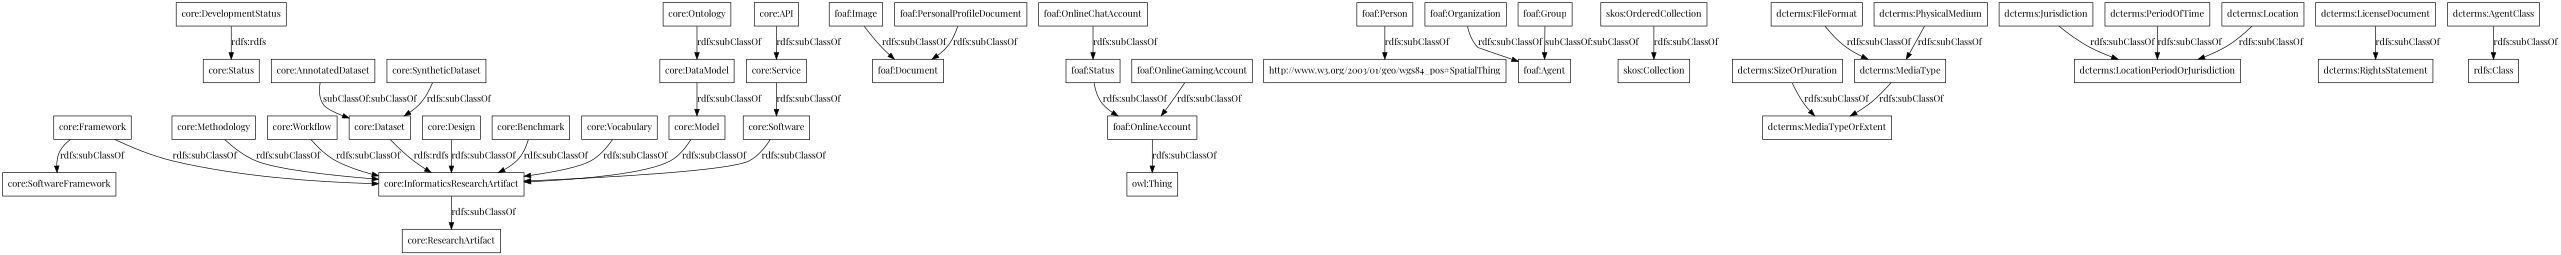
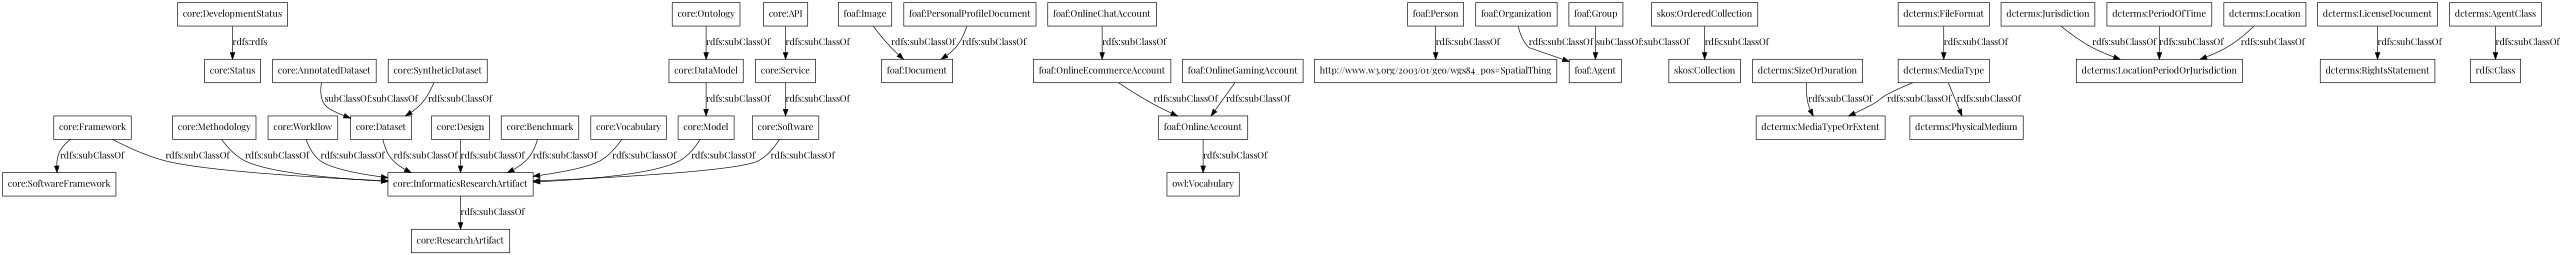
(1917, 40) -> (1954, 96)
(1093, 71) -> (1102, 71)
(431, 156) -> (426, 156)
(1152, 184) -> (1203, 184)
